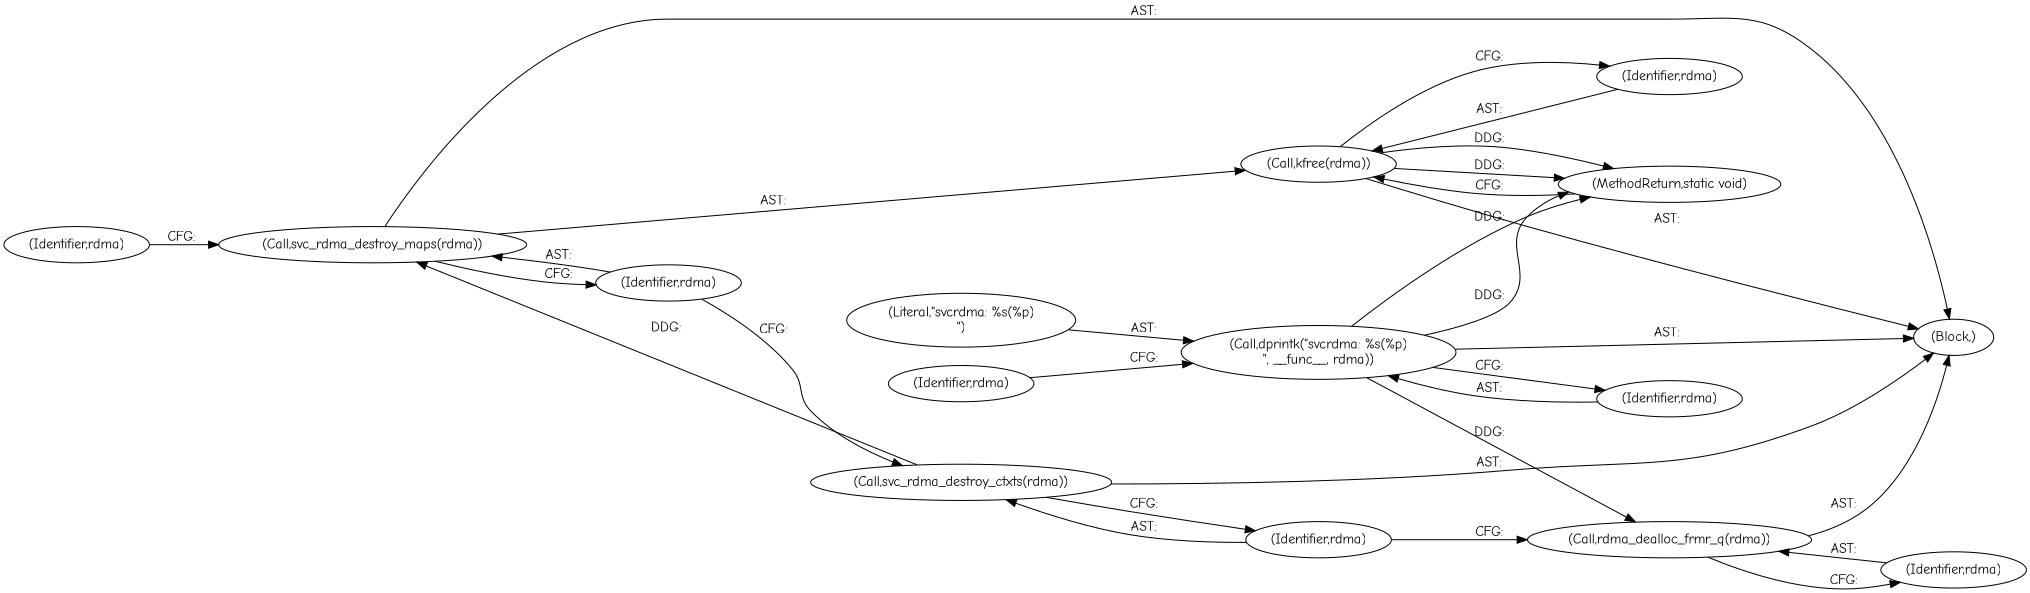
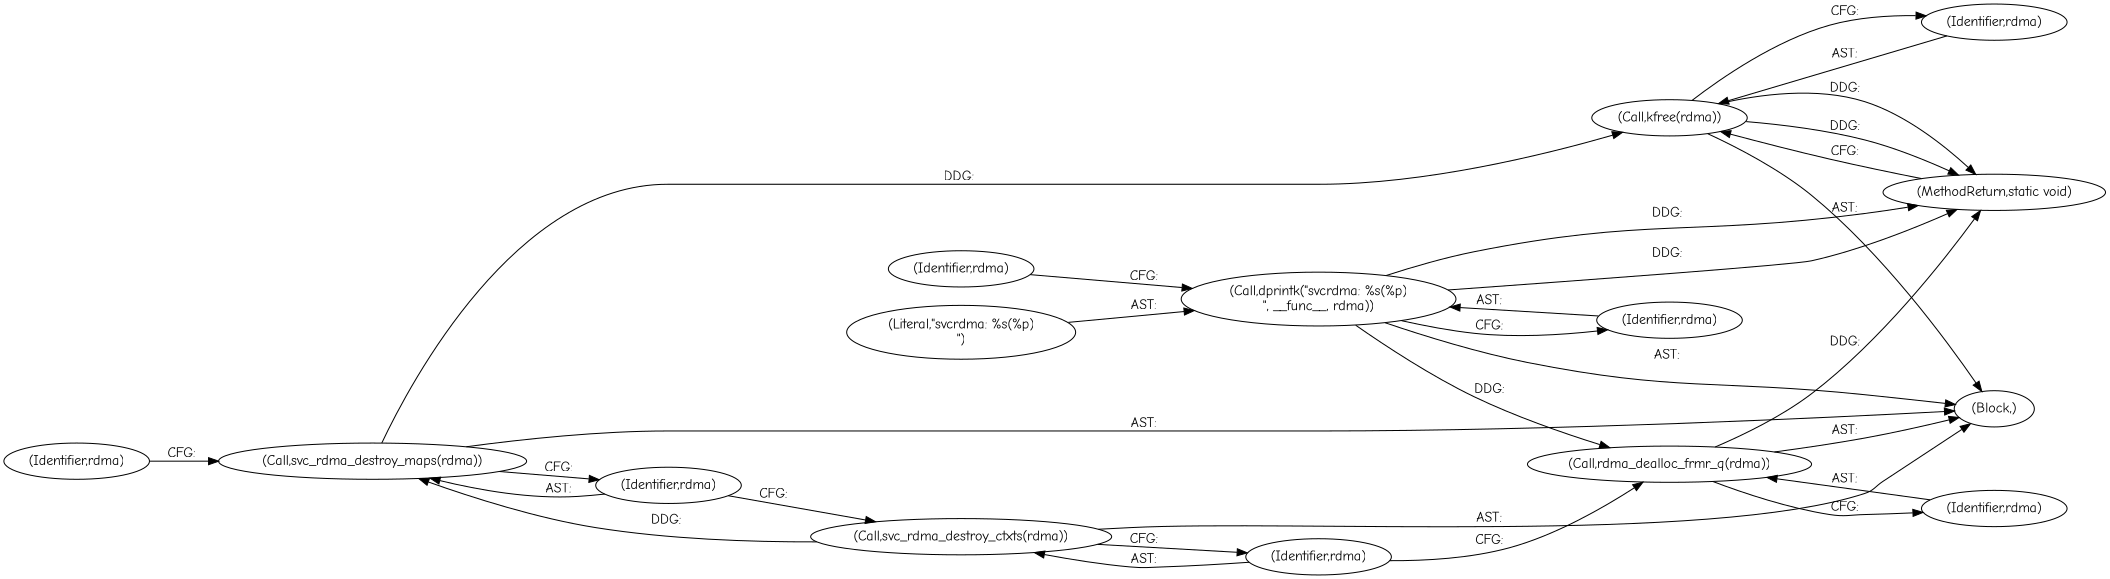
(776, 201) -> (961, 177)
none -> (1860, 351)
